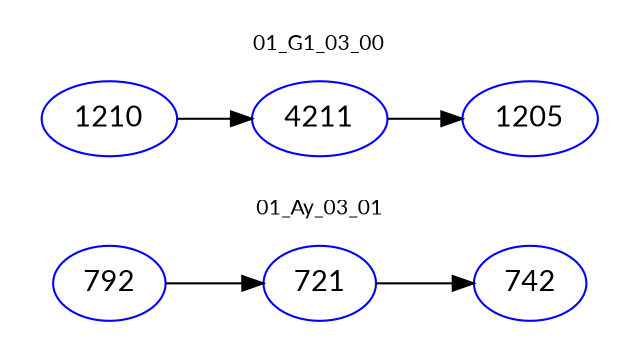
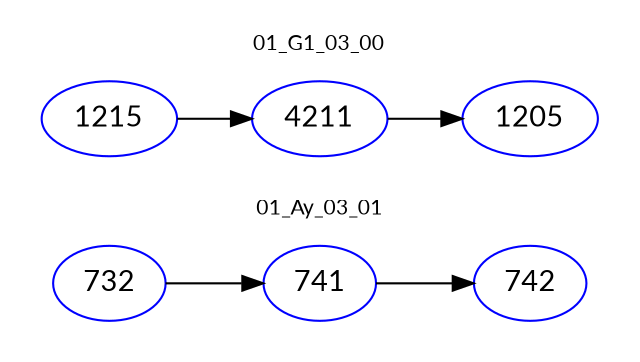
(109, 119) -> (109, 119)
(109, 283) -> (109, 283)
(320, 283) -> (320, 283)
